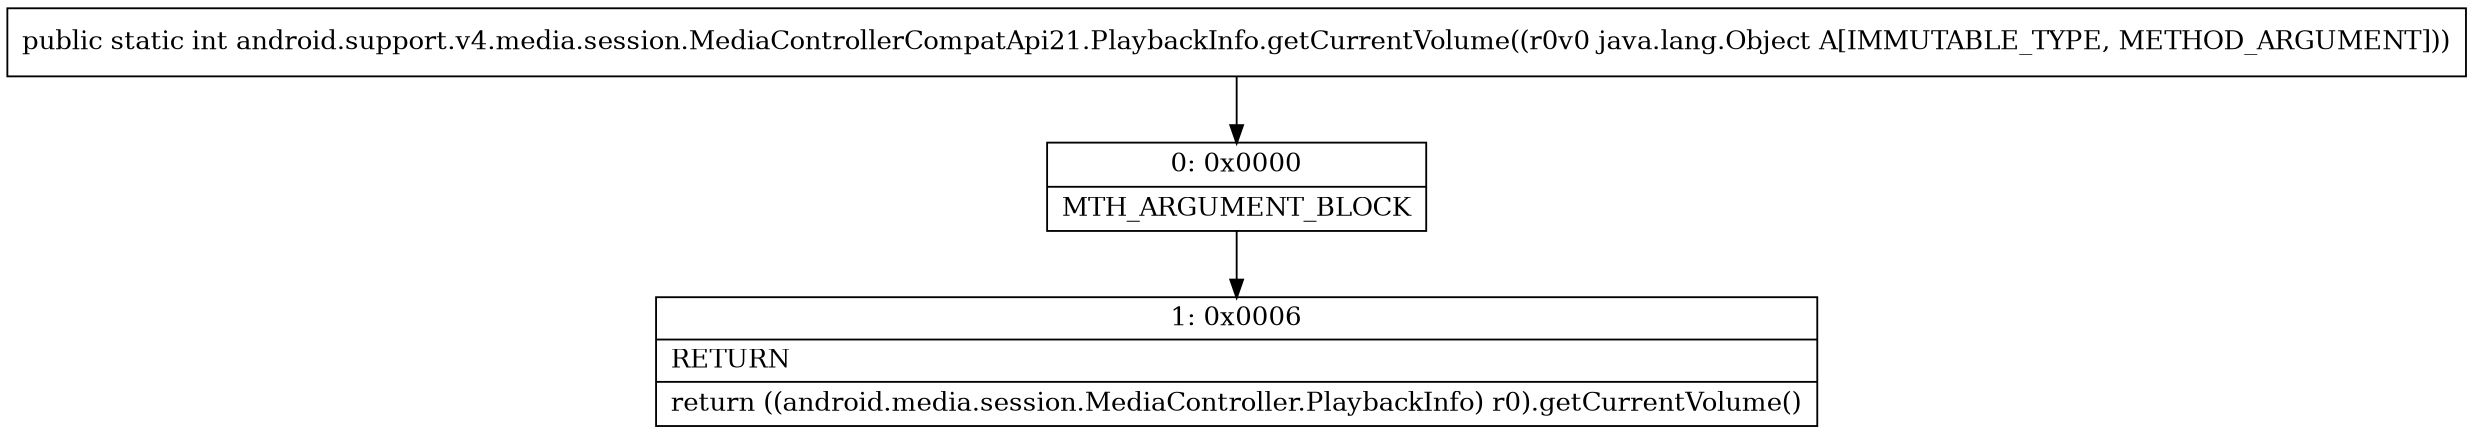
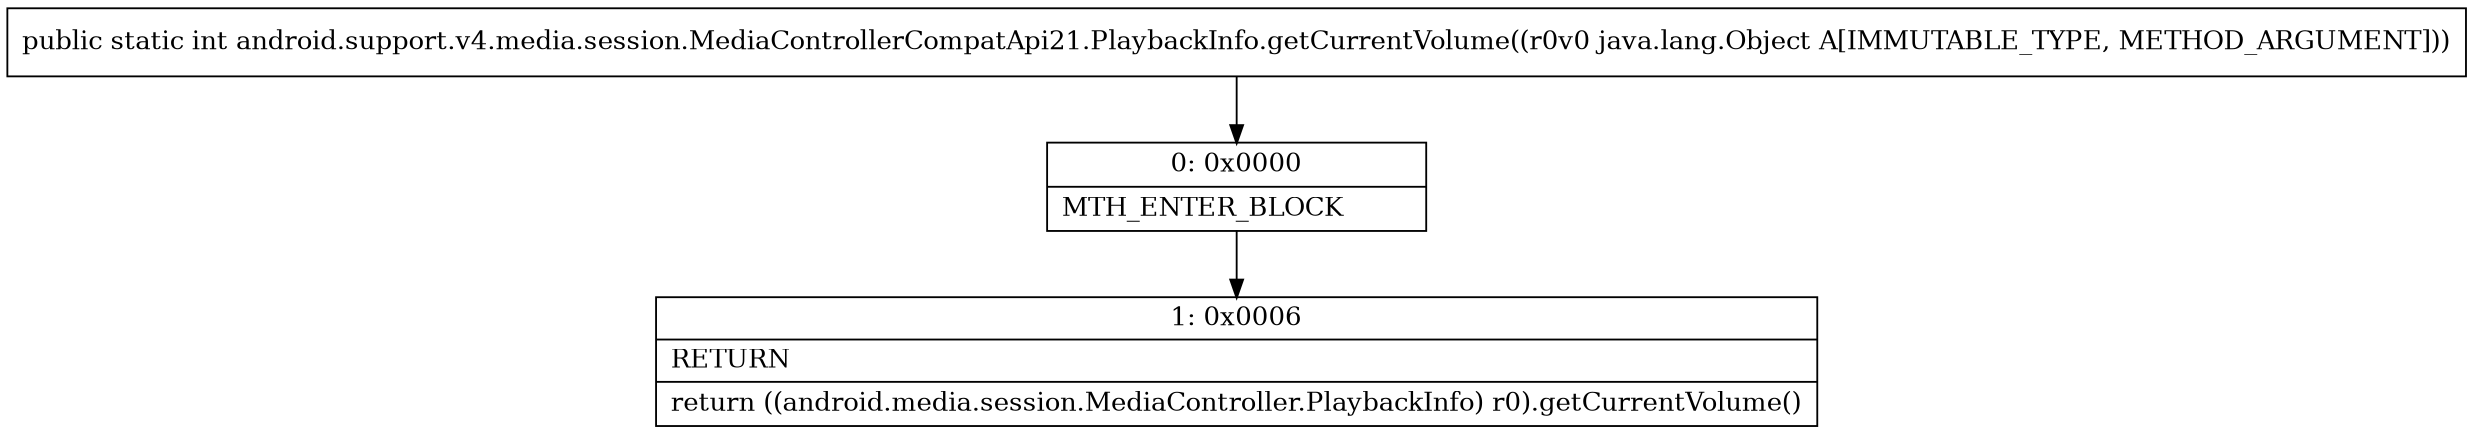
(1237, 208) -> (1204, 208)
